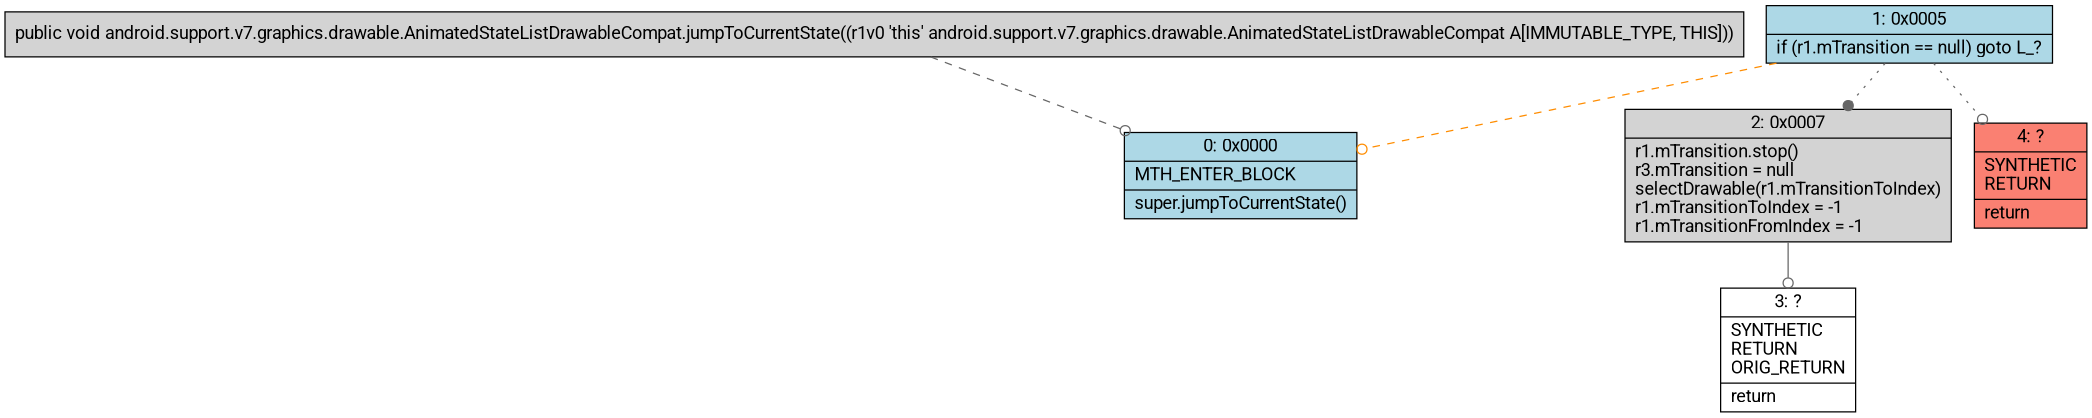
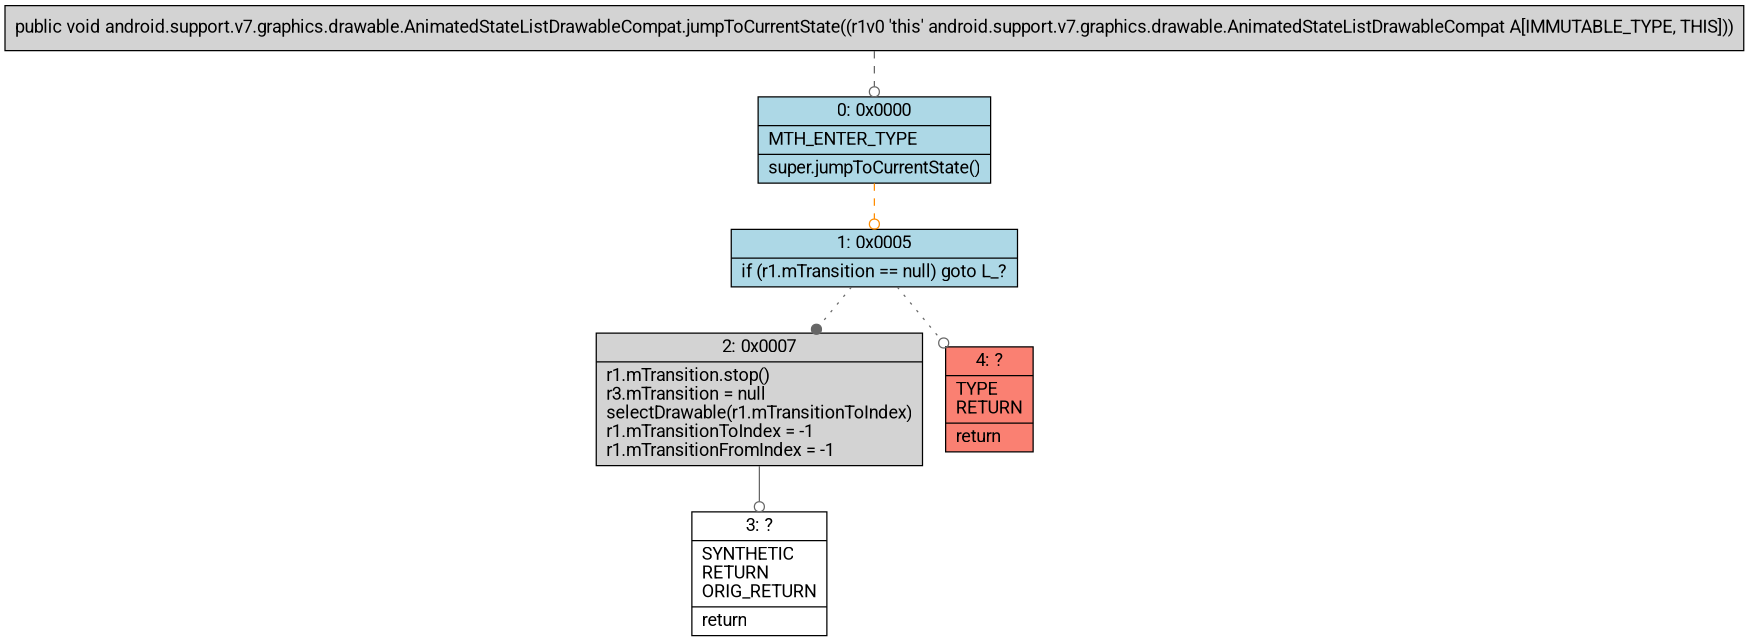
(1572, 106) -> (874, 201)
(2031, 166) -> (977, 389)
(1216, 175) -> (843, 139)
